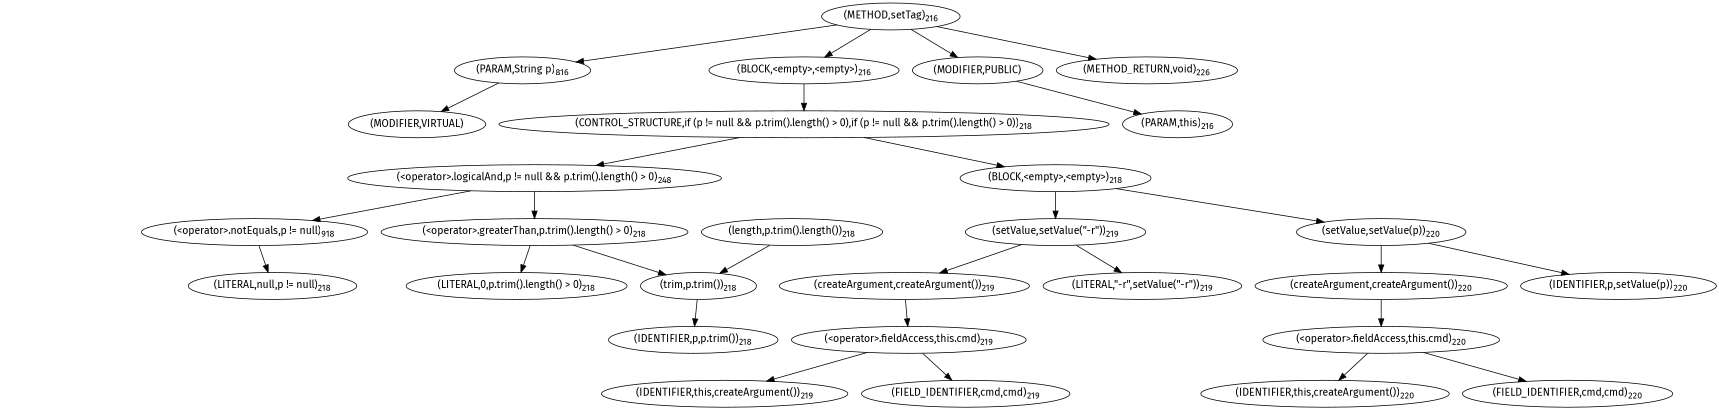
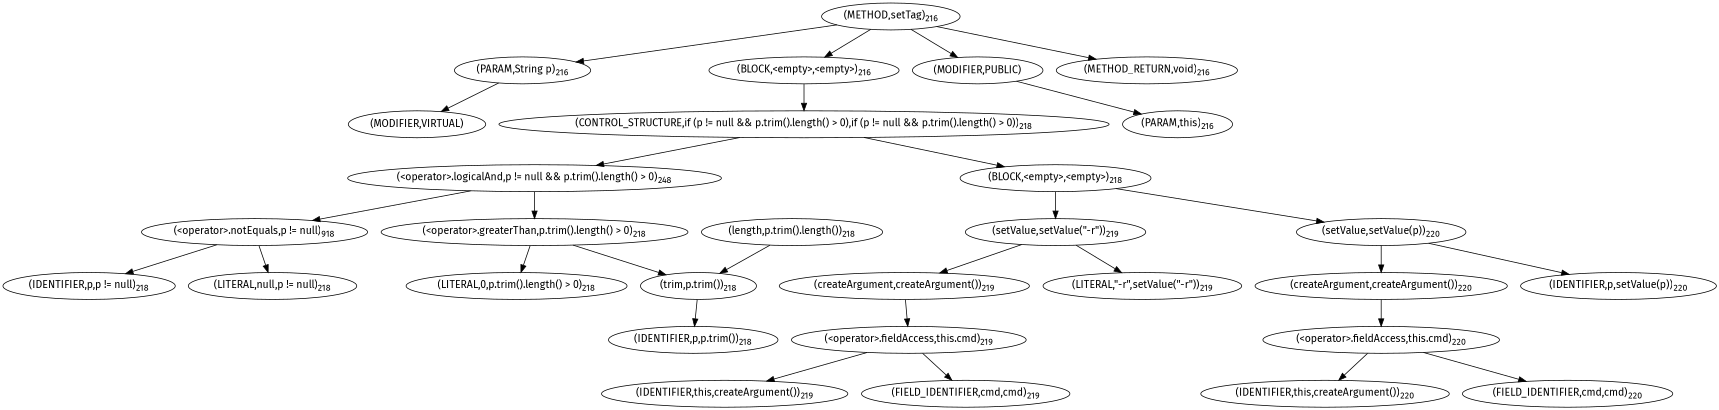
(562, 69) -> (562, 69)
(1203, 69) -> (1203, 69)
none -> (89, 286)
